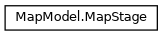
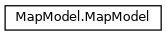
(81, 18) -> (83, 18)
